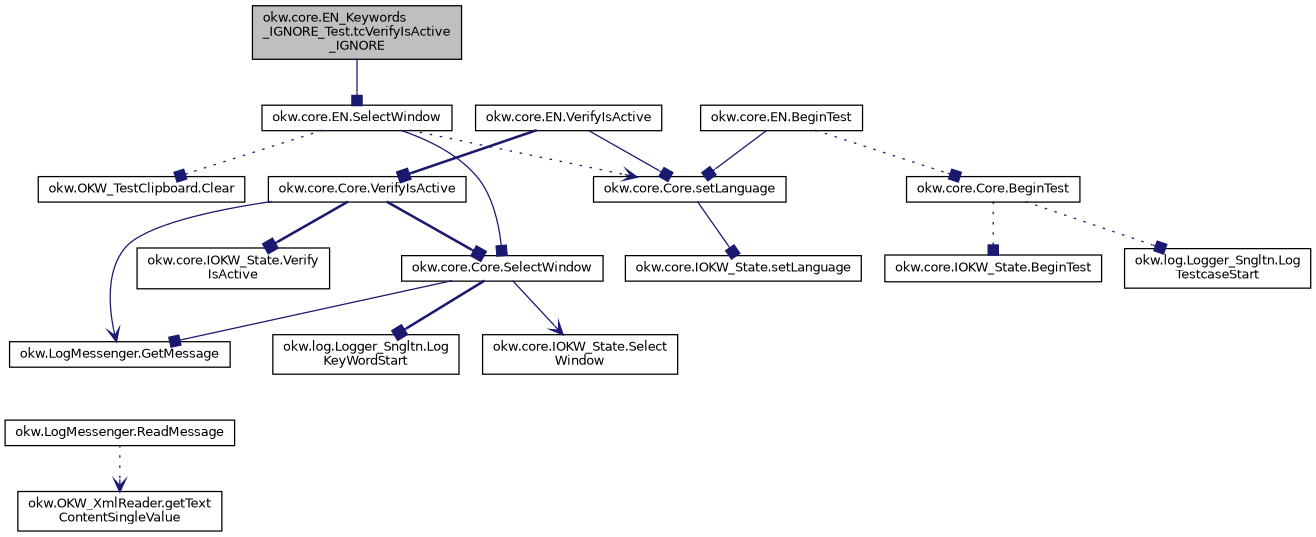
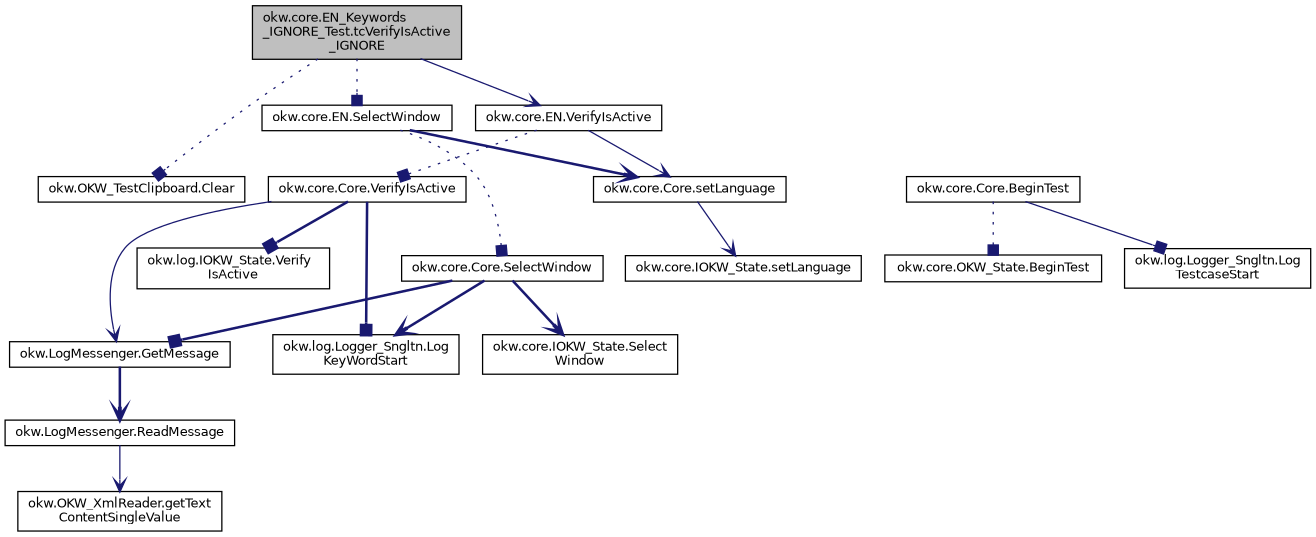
(357, 76) -> (357, 76)
none -> (474, 80)
(782, 118) -> none
(623, 150) -> (623, 150)
(255, 152) -> (240, 112)
(474, 152) -> (474, 152)
(517, 152) -> (517, 152)
(470, 170) -> (470, 170)
(1089, 223) -> (1089, 223)
(713, 224) -> (713, 224)
(429, 226) -> (367, 262)
(233, 268) -> (233, 268)
(993, 268) -> (993, 268)
(533, 303) -> (533, 303)
(445, 305) -> (445, 305)
(317, 310) -> (317, 310)
none -> (120, 387)
(120, 462) -> (120, 462)
